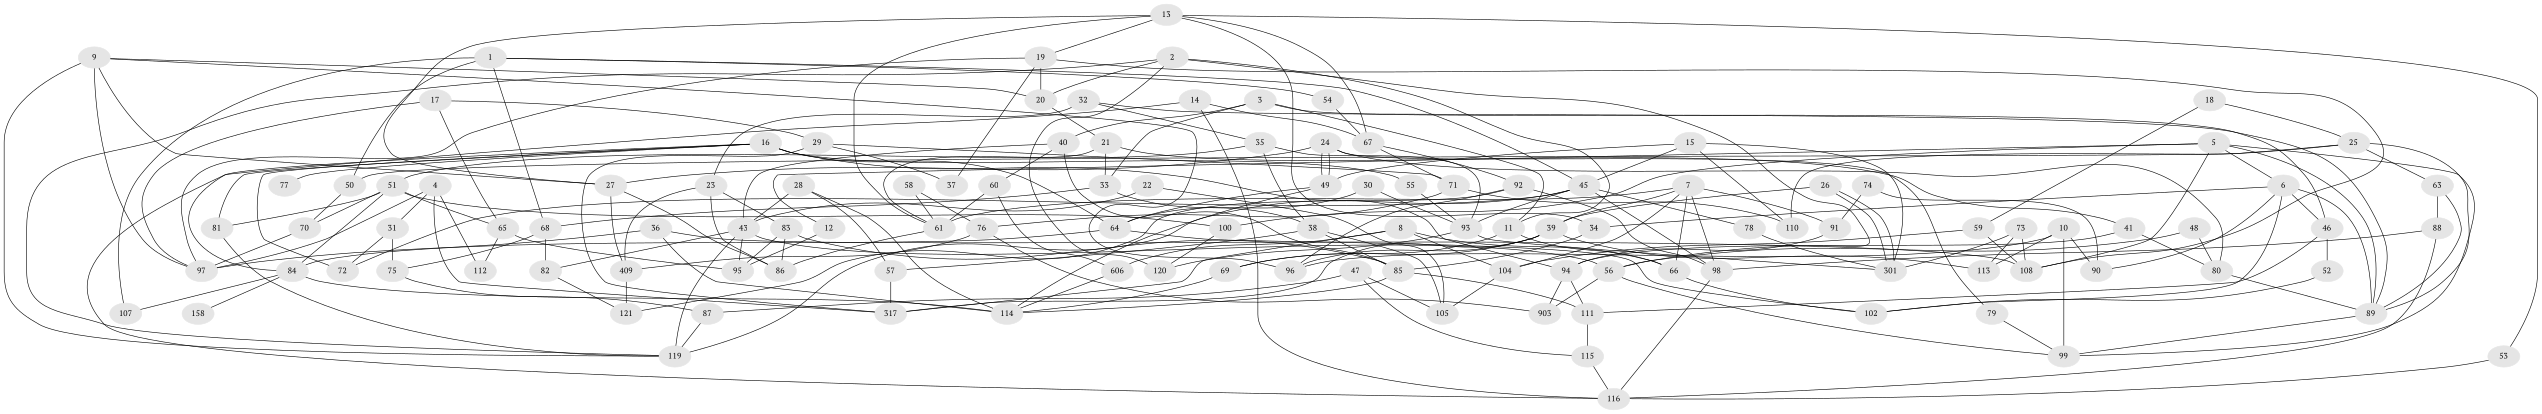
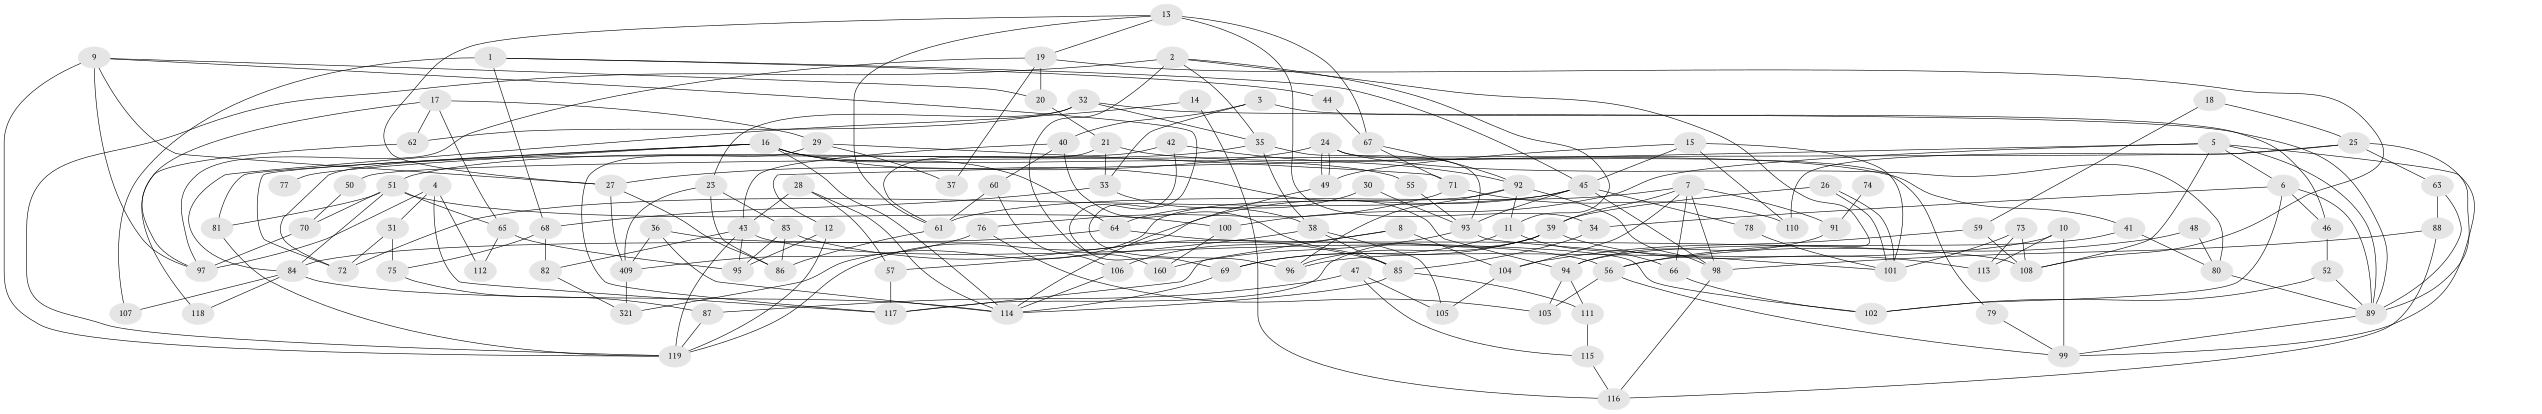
(1092, 79) -> (1222, 95)
(1328, 100) -> (1328, 100)
(1283, 118) -> none
(382, 126) -> none
none -> (413, 143)
none -> (1171, 143)
(1435, 143) -> (1515, 204)
(909, 186) -> none
(1148, 186) -> none
(1250, 195) -> none
(1539, 247) -> none
(344, 254) -> (637, 255)
(1117, 271) -> (1117, 271)
(1160, 271) -> (1160, 271)
(1891, 271) -> (1891, 271)
(2096, 271) -> none
none -> (2349, 292)
(1967, 297) -> none
(198, 314) -> (198, 314)
(626, 314) -> (626, 314)
none -> (762, 314)
(891, 314) -> (891, 314)
(1545, 314) -> (1545, 314)
(2504, 356) -> none
(473, 368) -> (892, 220)
